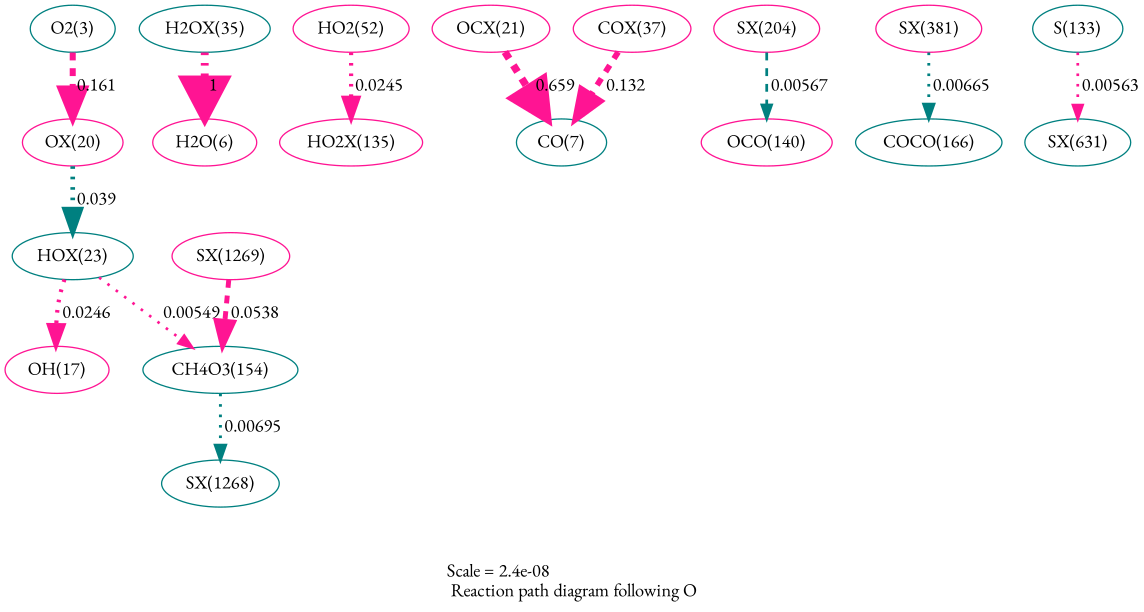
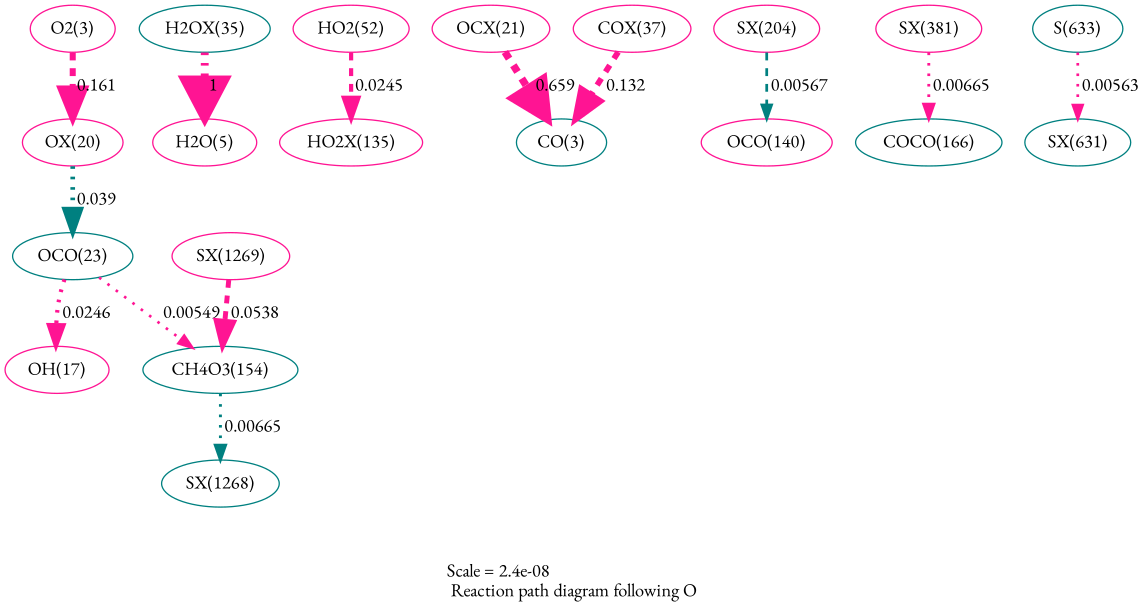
(73, 29) -> (73, 29)
(1078, 29) -> (1078, 29)
(351, 75) -> (351, 75)
(929, 78) -> (929, 78)
(205, 142) -> (205, 142)
(562, 142) -> (562, 142)
(73, 256) -> (73, 256)
(251, 427) -> (251, 427)
